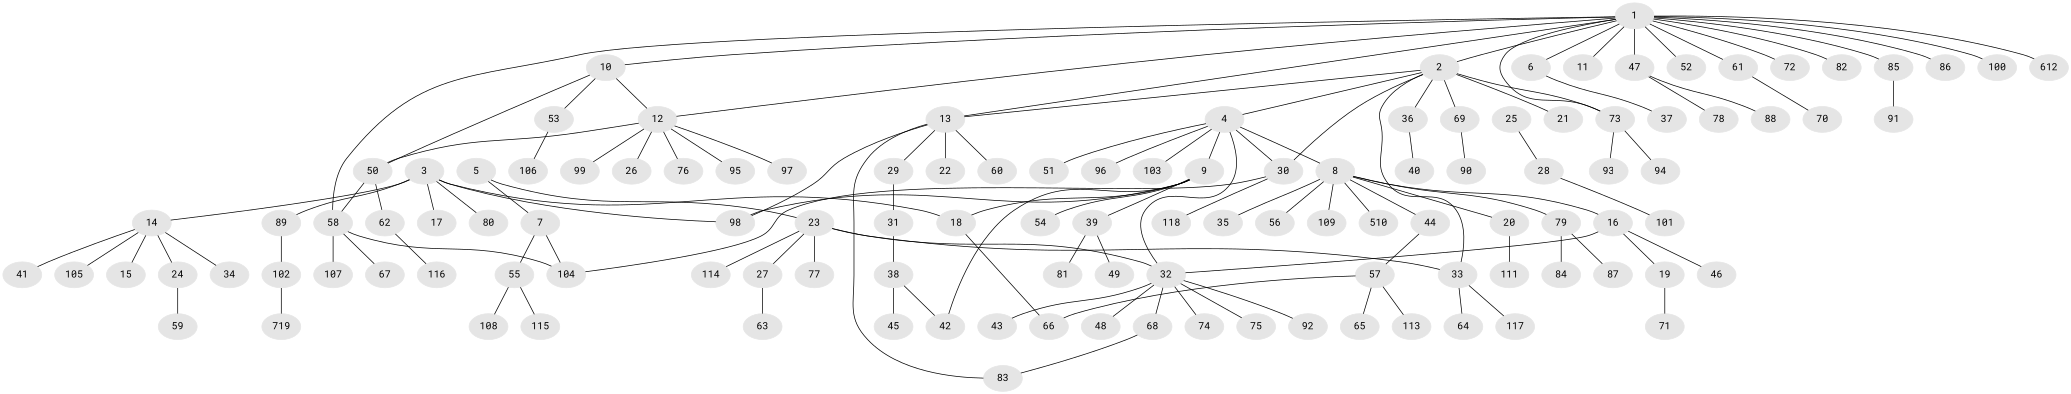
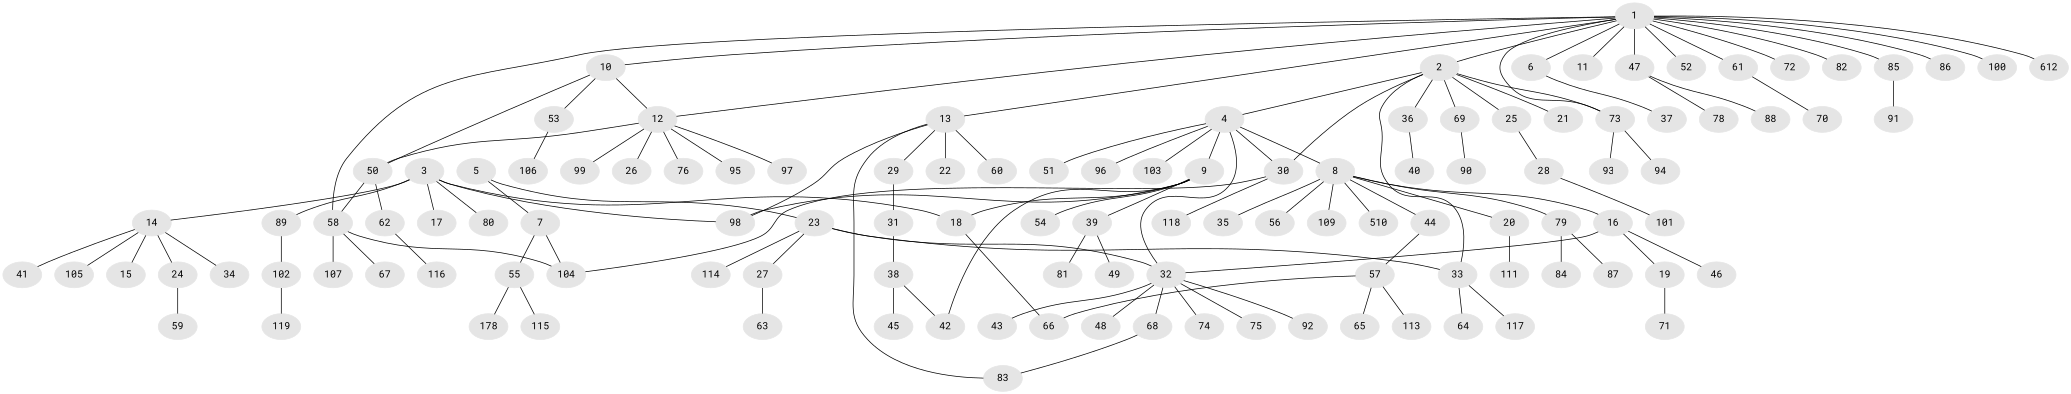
(1192, 94) -> (1476, 93)
(814, 275) -> none
(281, 327) -> (281, 327)
(489, 327) -> (489, 327)
